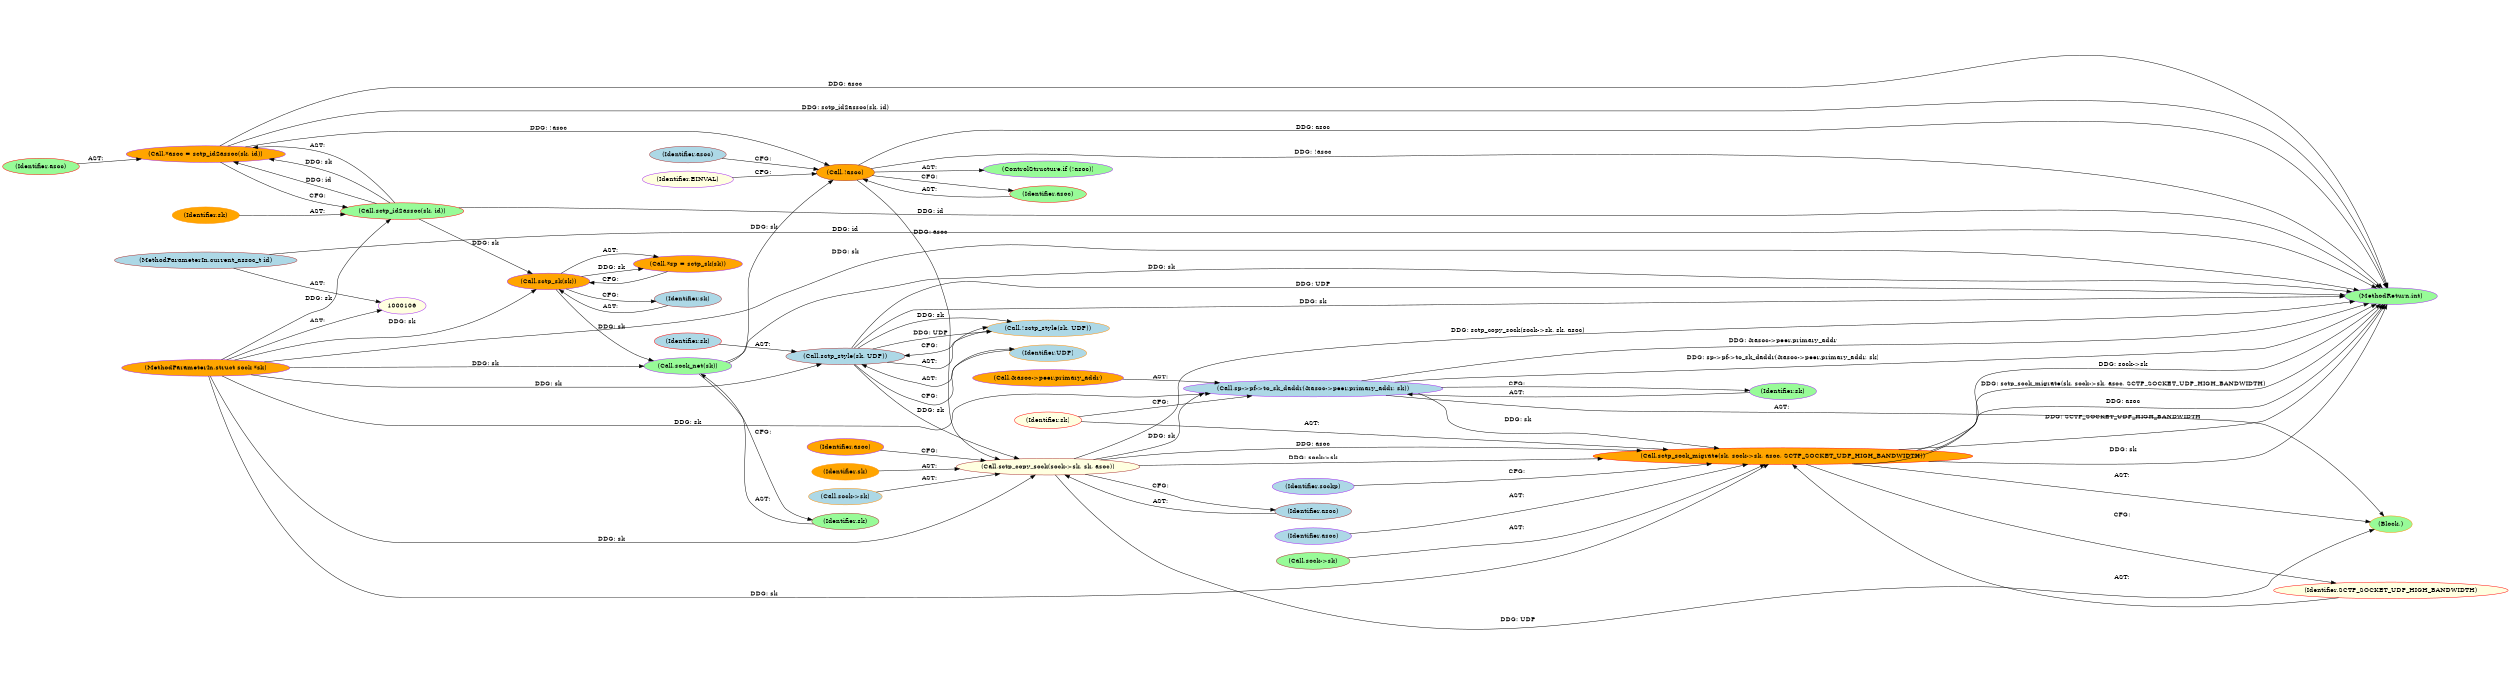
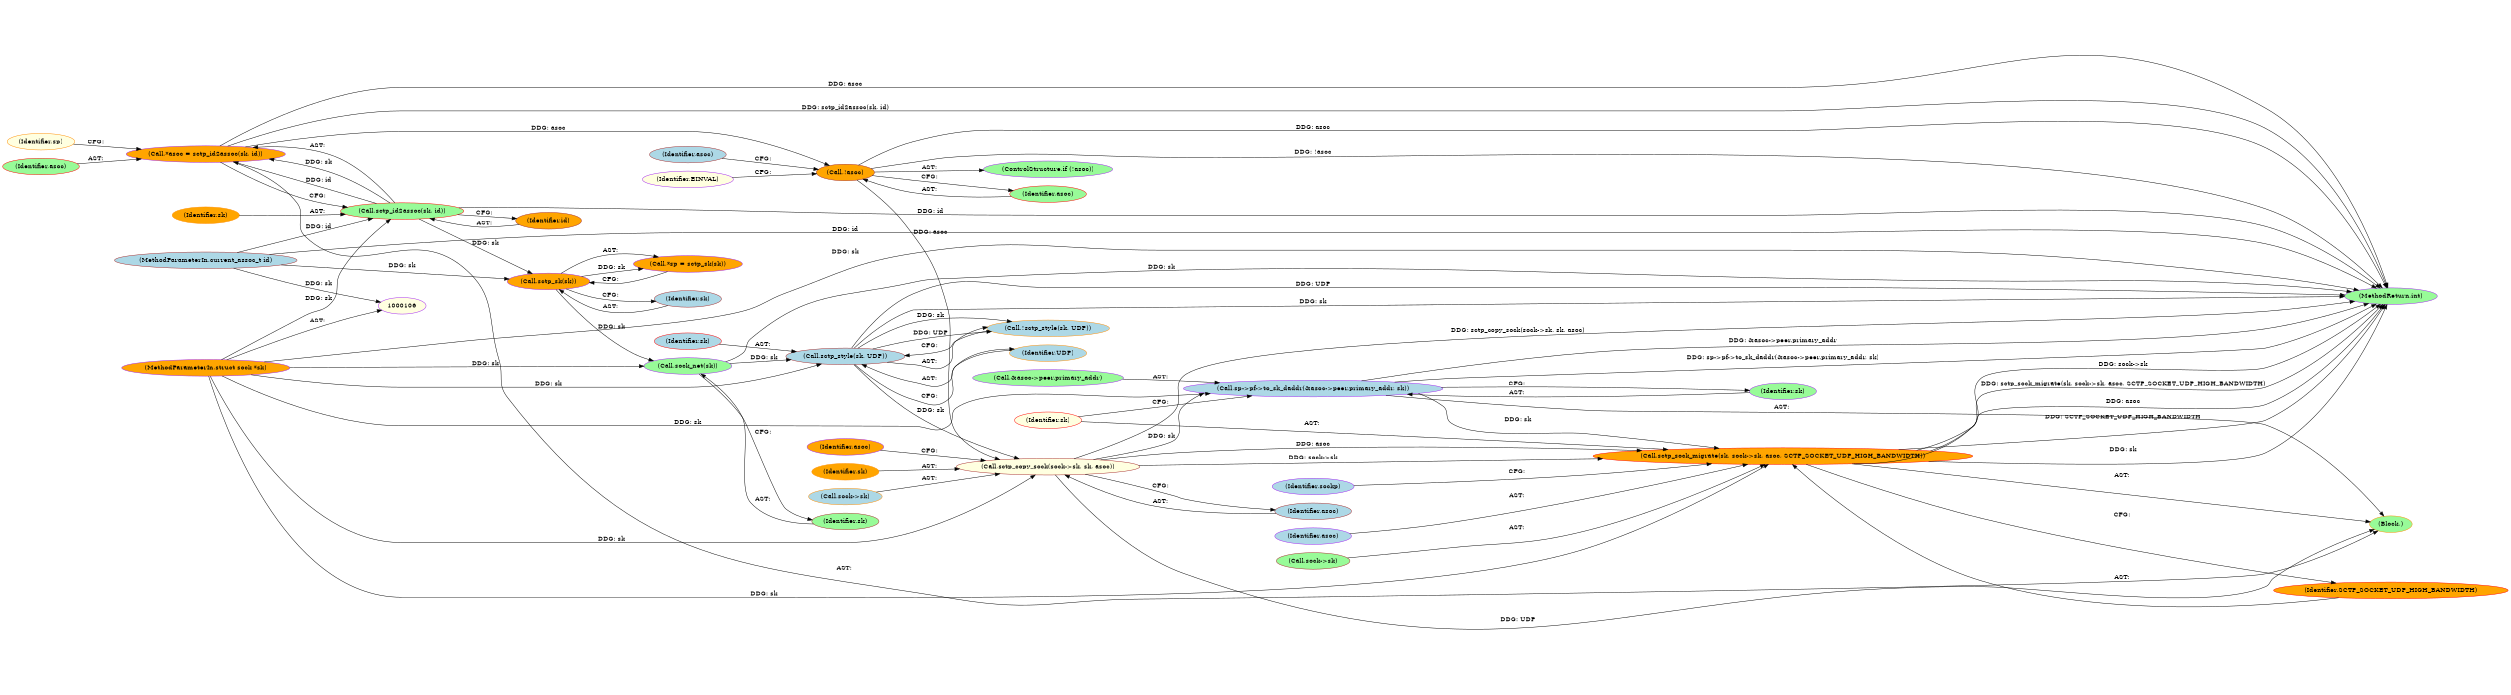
(549, 128) -> (549, 128)
none -> (41, 142)
none -> (549, 221)
none -> (299, 237)
(755, 262) -> (758, 362)
(319, 283) -> (319, 283)
(387, 338) -> (393, 272)
(1048, 378) -> (1048, 378)
(2391, 590) -> (2391, 590)
none -> (1203, 598)
